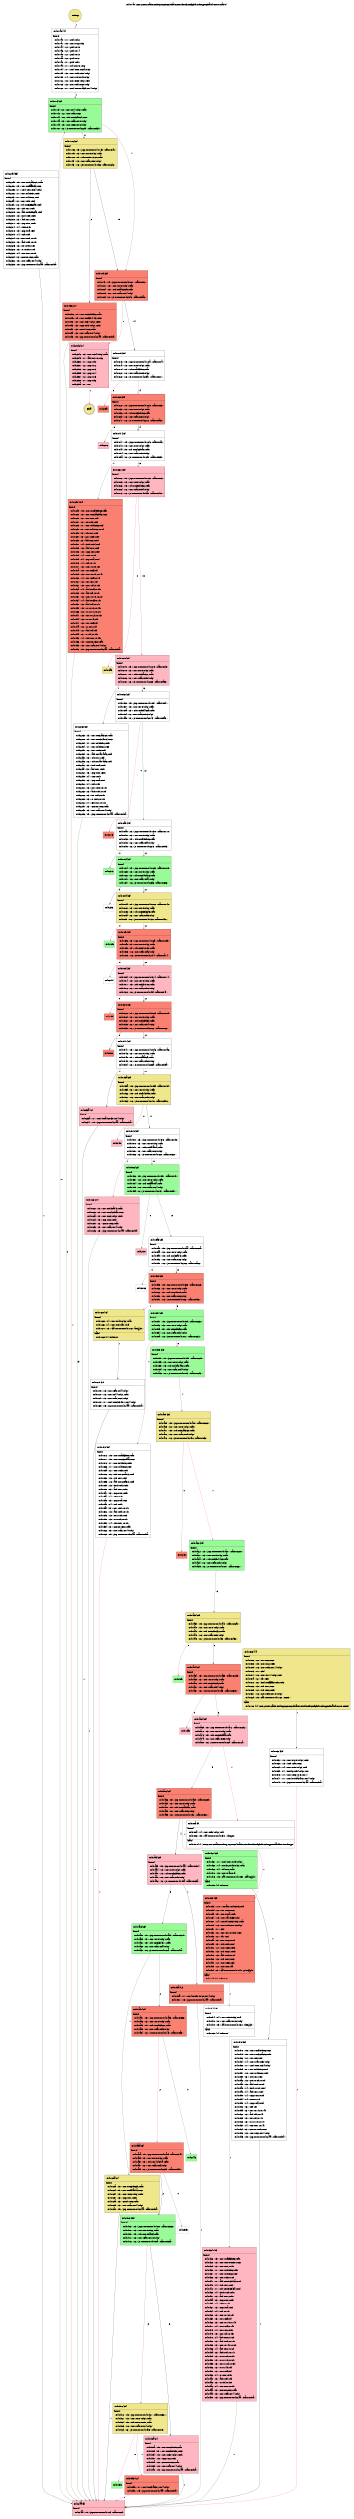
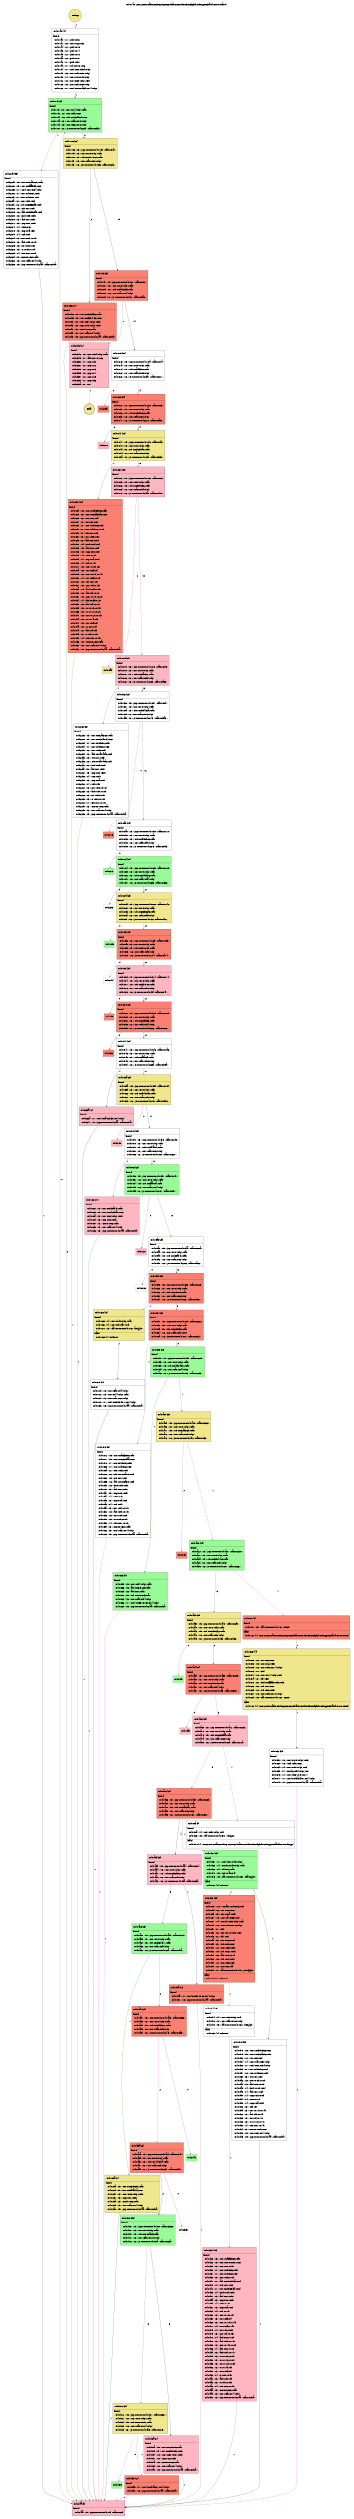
(134, 192) -> (49, 150)
(138, 446) -> (138, 446)
(144, 853) -> none
(176, 1325) -> (176, 1325)
(78, 1362) -> (78, 1362)
none -> (140, 1591)
none -> (296, 1627)
(262, 1873) -> (230, 1891)
